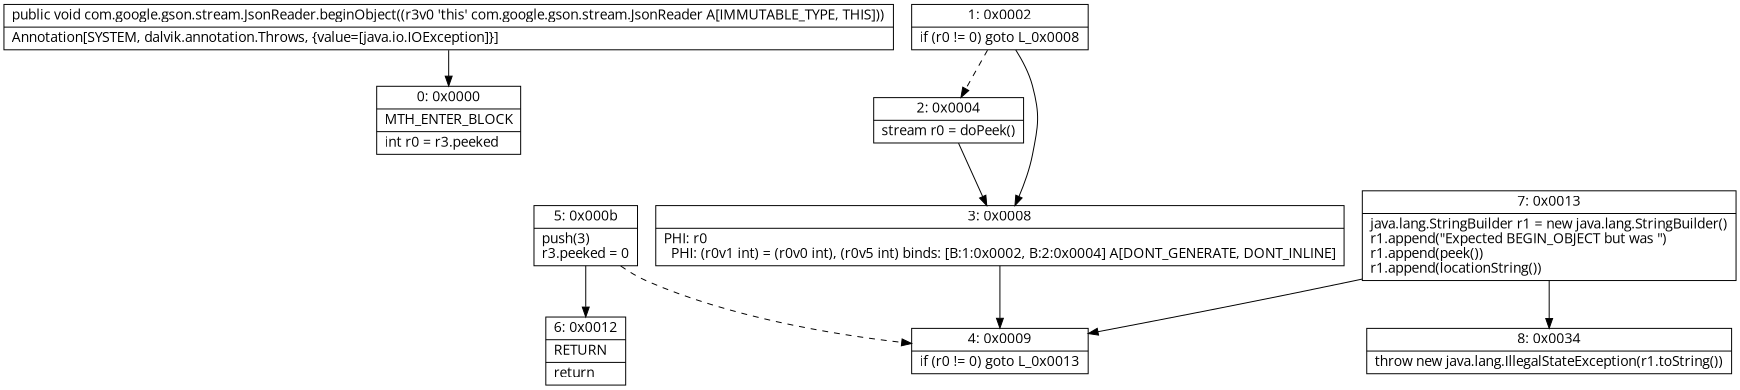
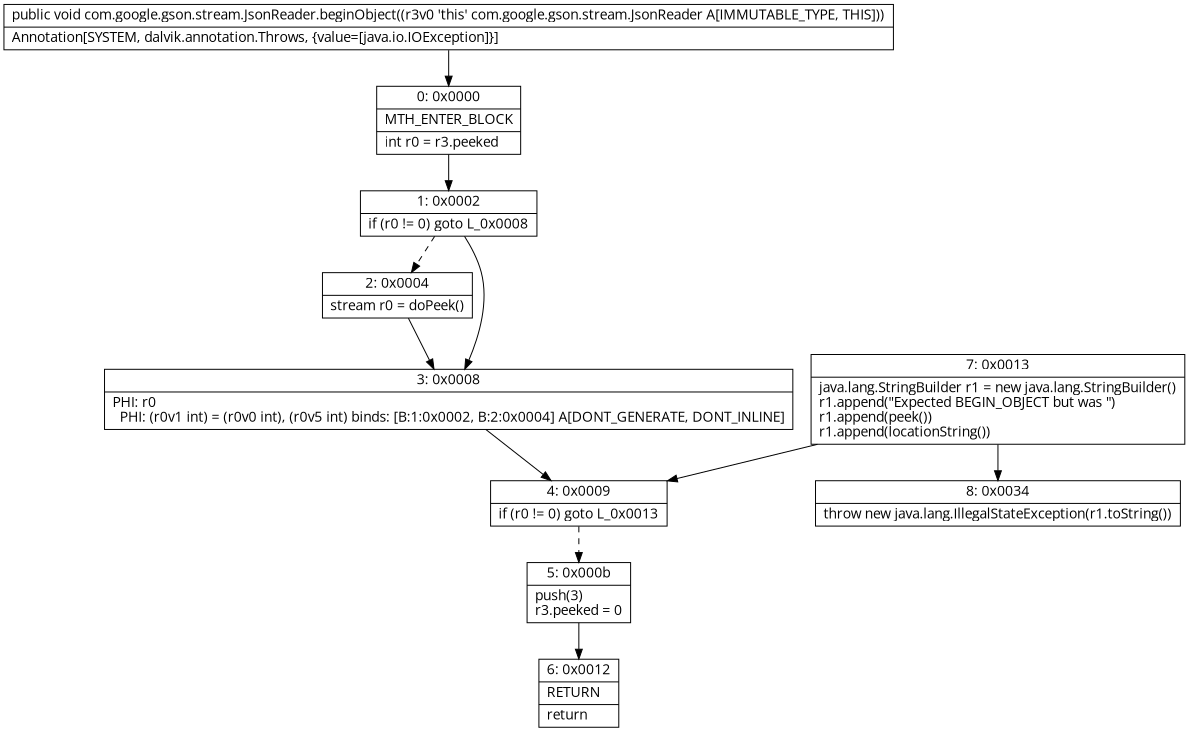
none -> (449, 168)
(757, 317) -> (579, 539)
